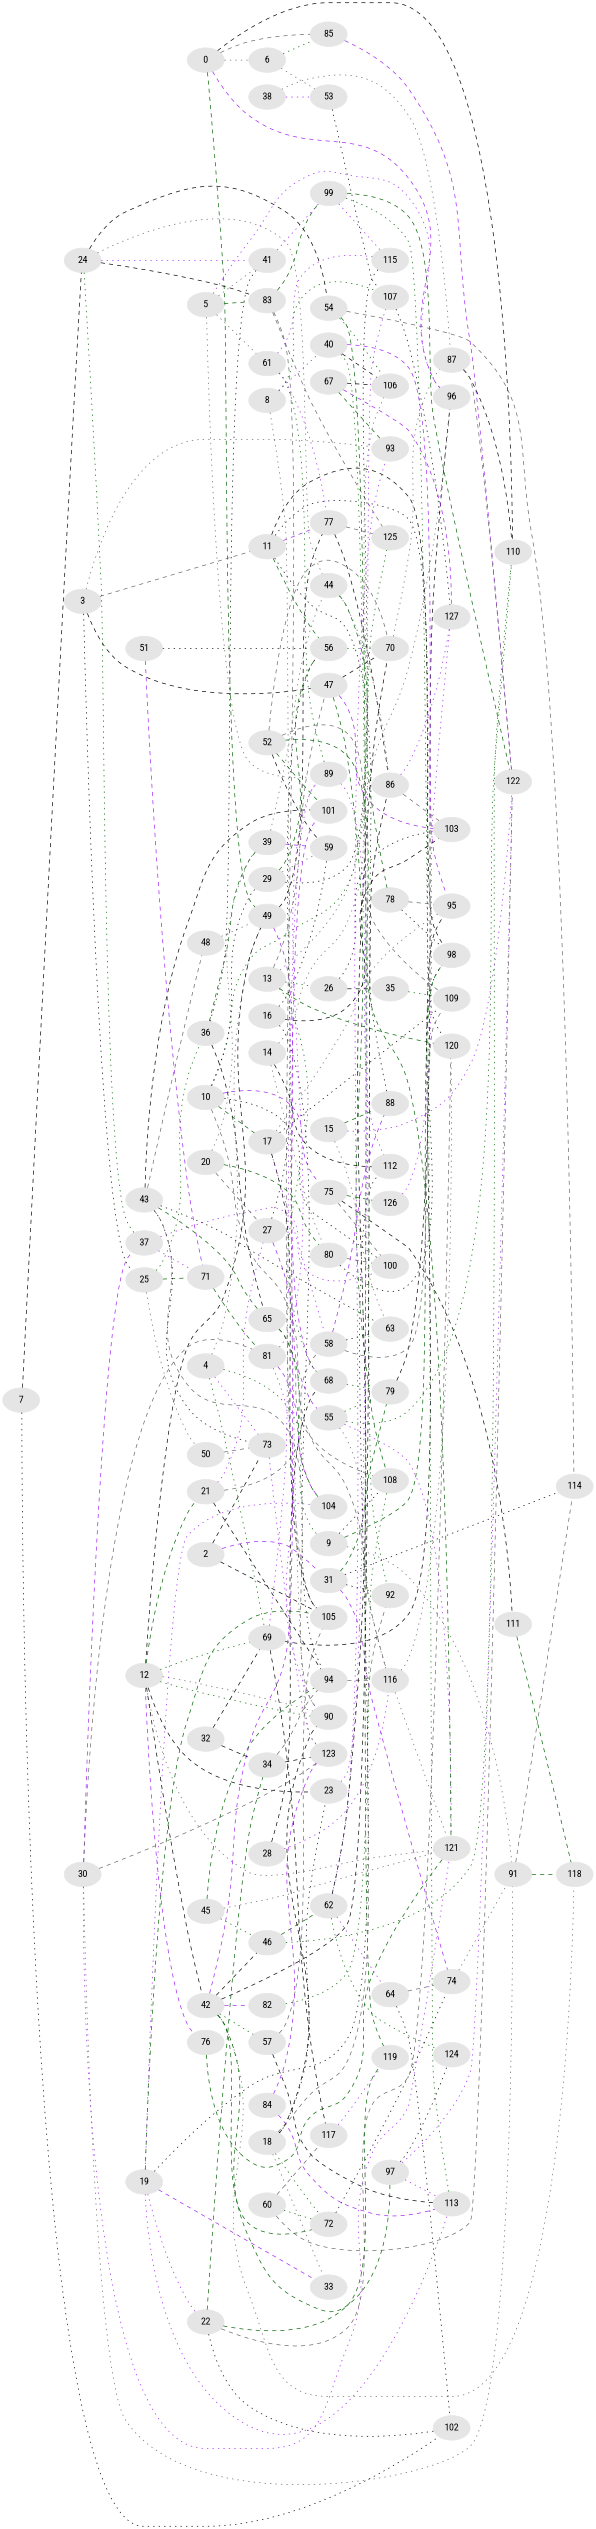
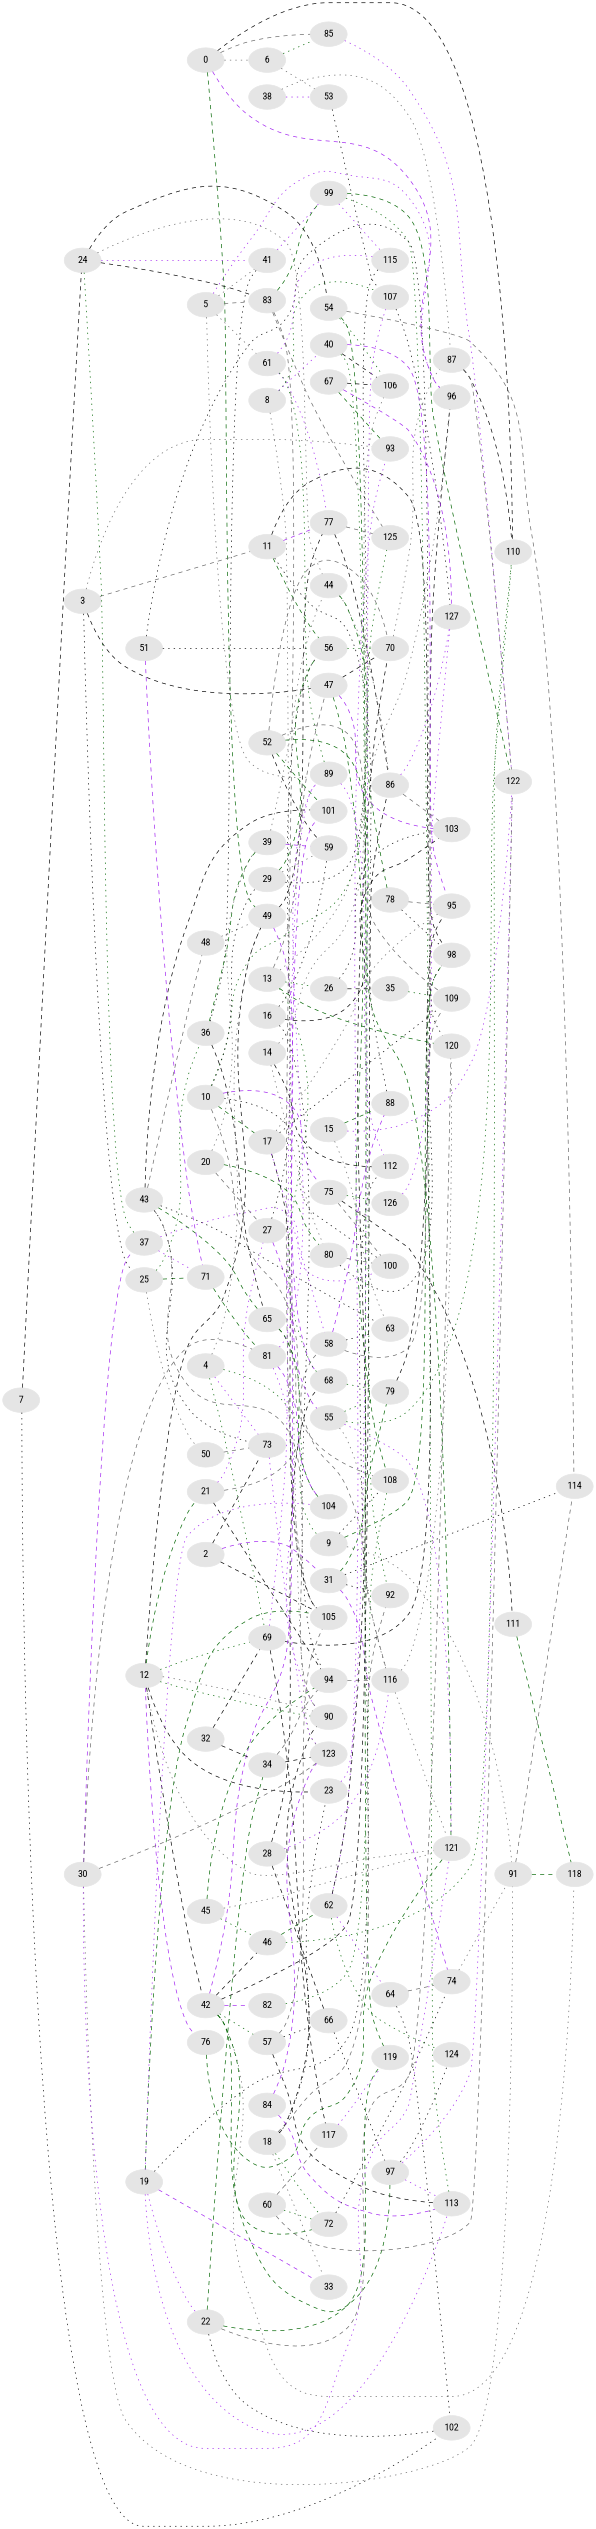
(236, 303) -> (236, 303)
(473, 364) -> (473, 364)
(428, 703) -> (424, 369)
(359, 1198) -> (359, 1198)
none -> (329, 2021)
